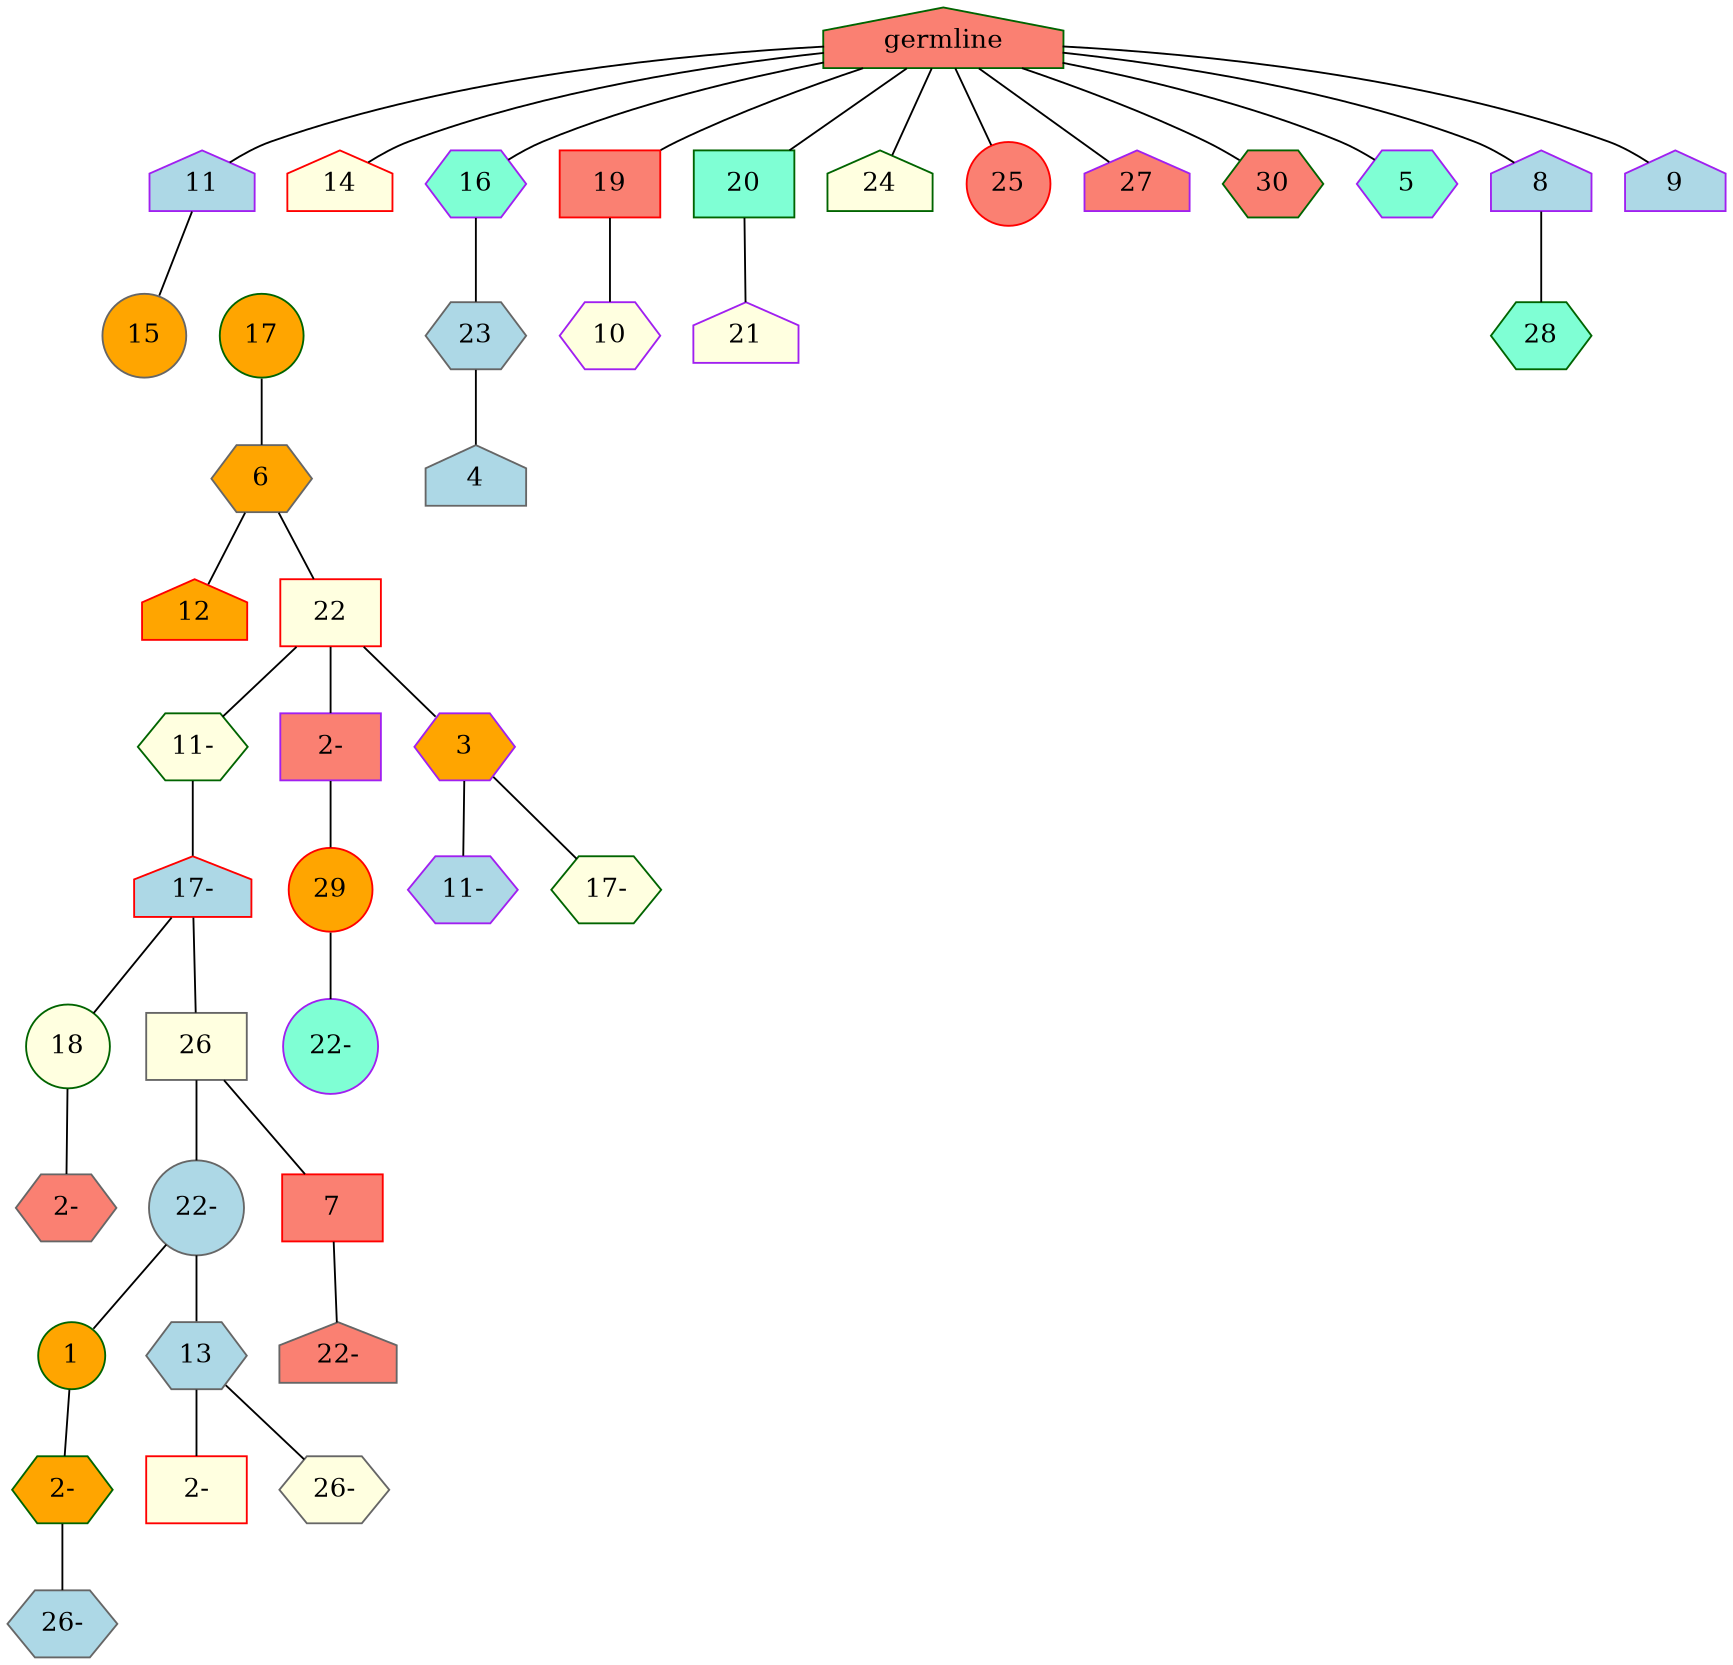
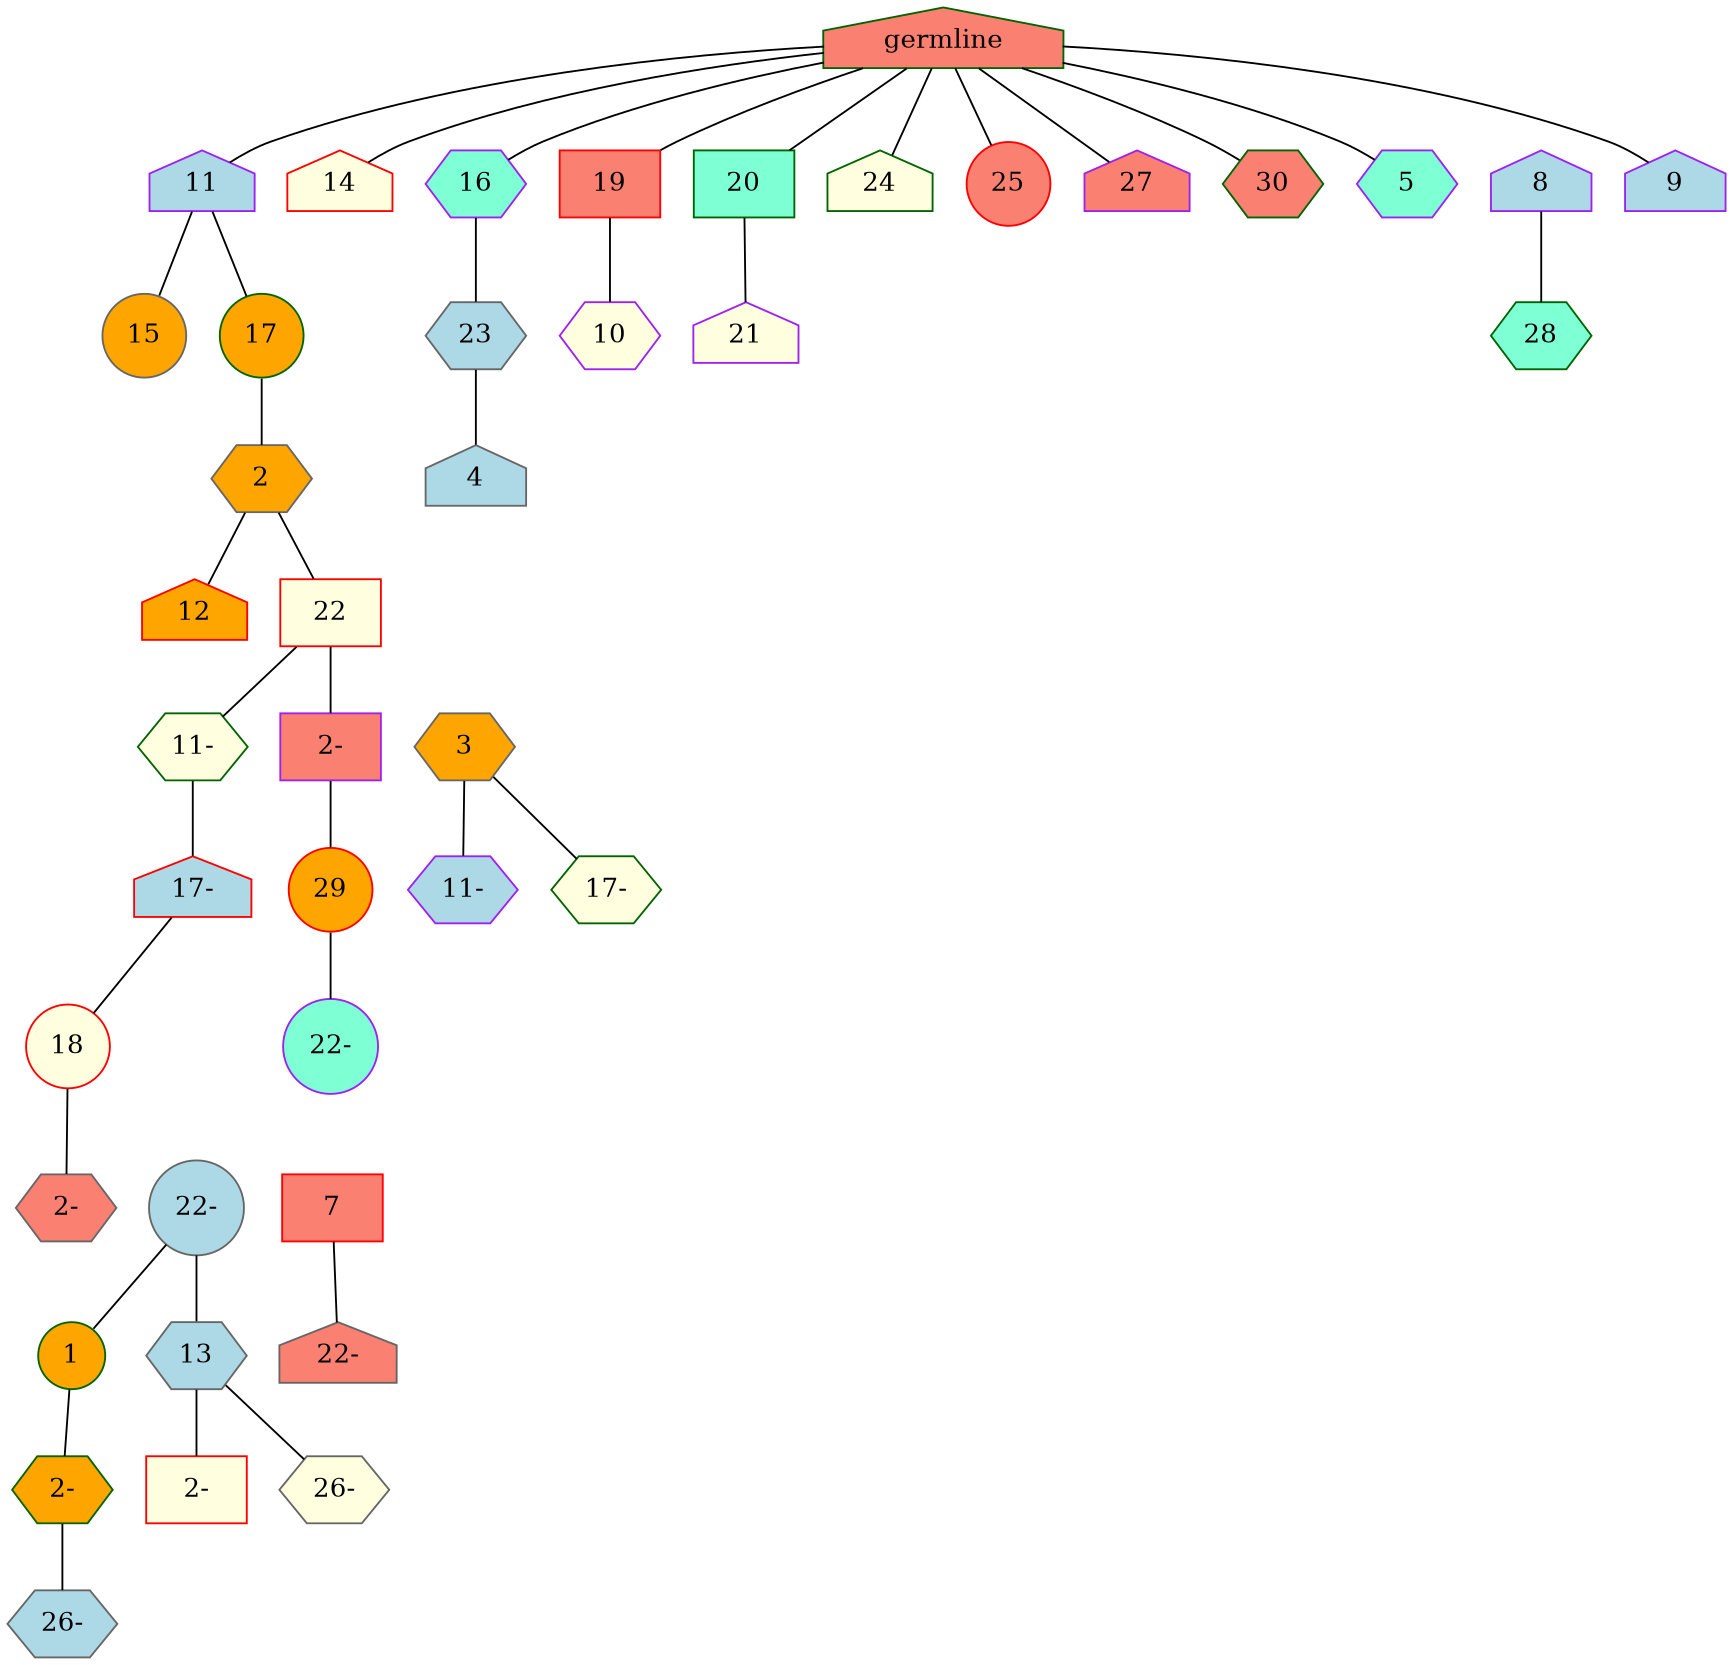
(1293, 90) -> none
none -> (229, 254)
(262, 479) -> (262, 479)
(400, 682) -> none
(465, 747) -> (465, 747)
(68, 1046) -> (68, 1046)
(196, 1046) -> none
